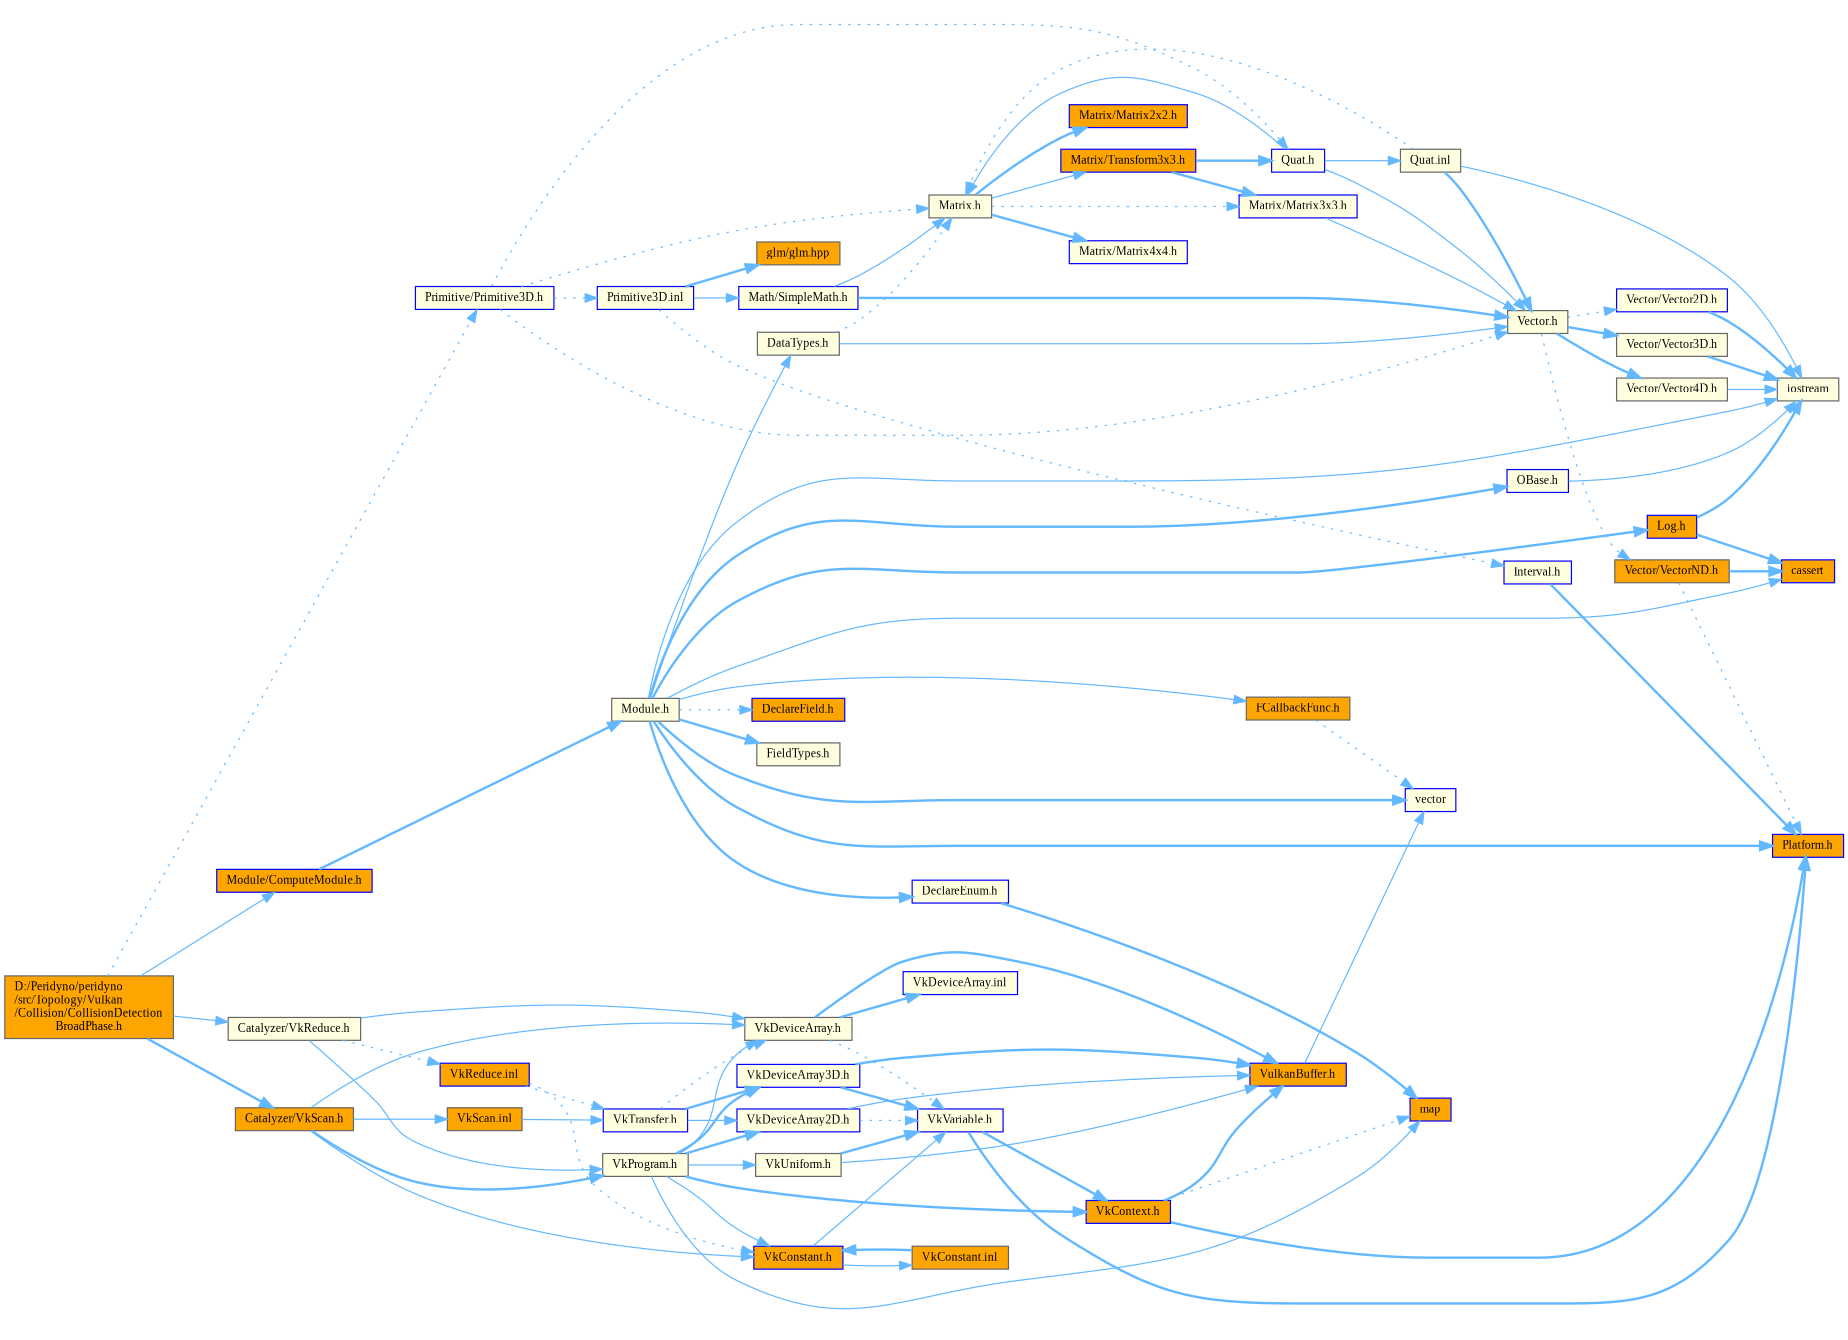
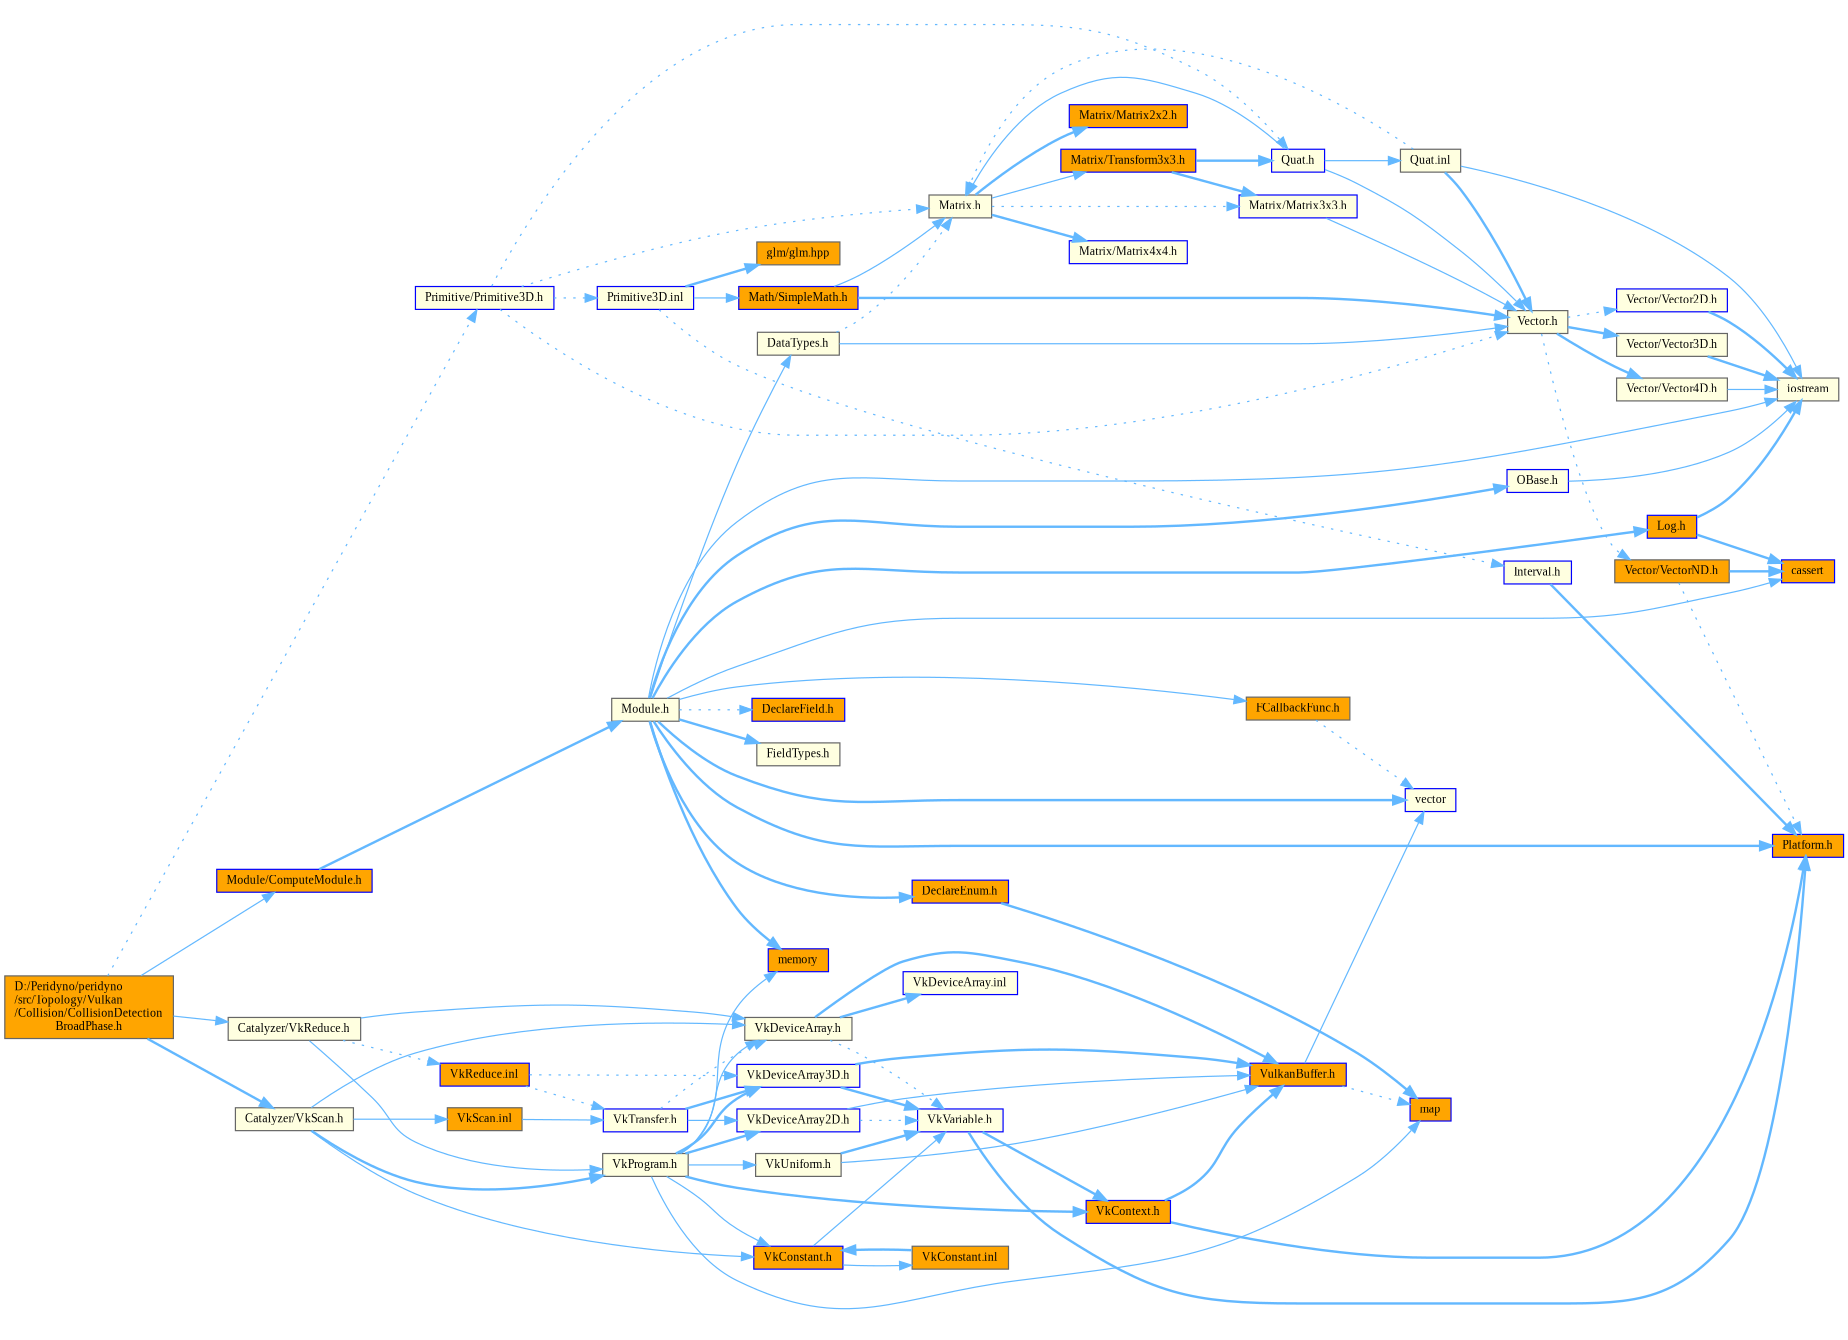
(798, 298) -> (798, 298)
(960, 892) -> (960, 892)
none -> (798, 960)
(294, 1119) -> (294, 1119)
(1281, 1160) -> (1370, 1094)
(608, 1197) -> (627, 1075)
